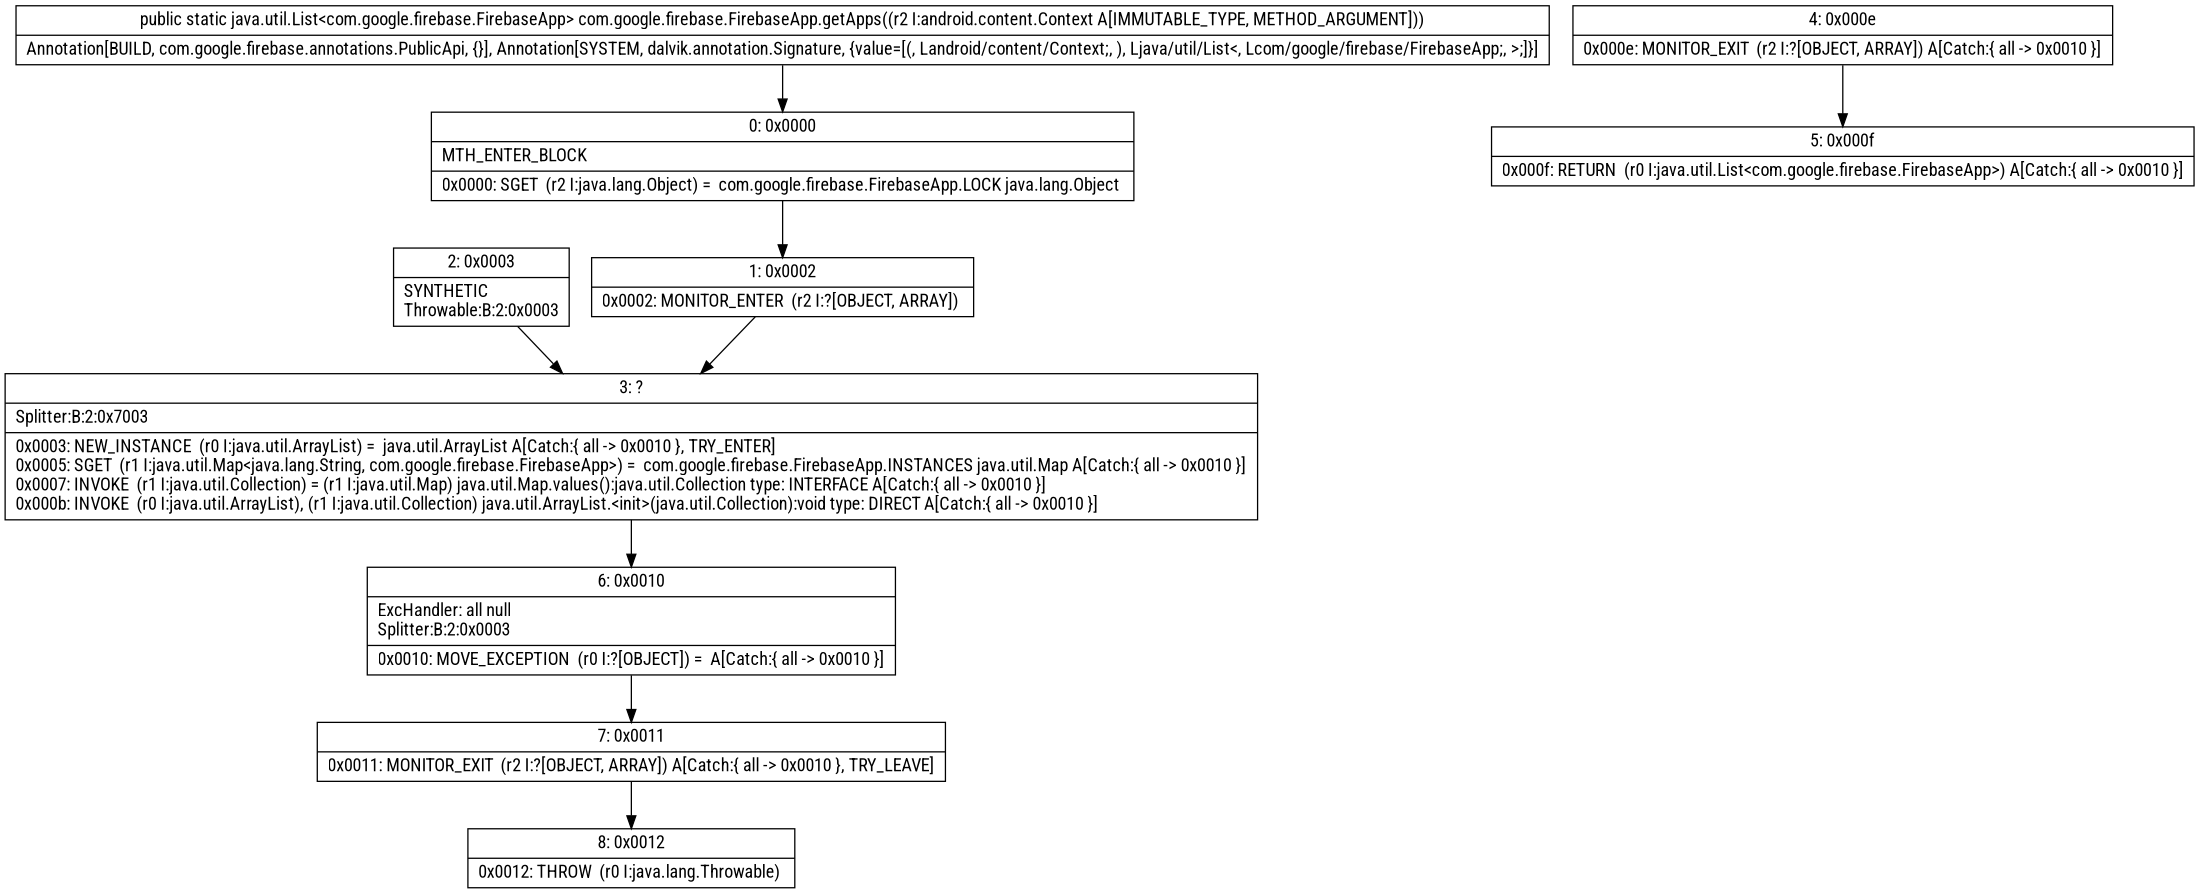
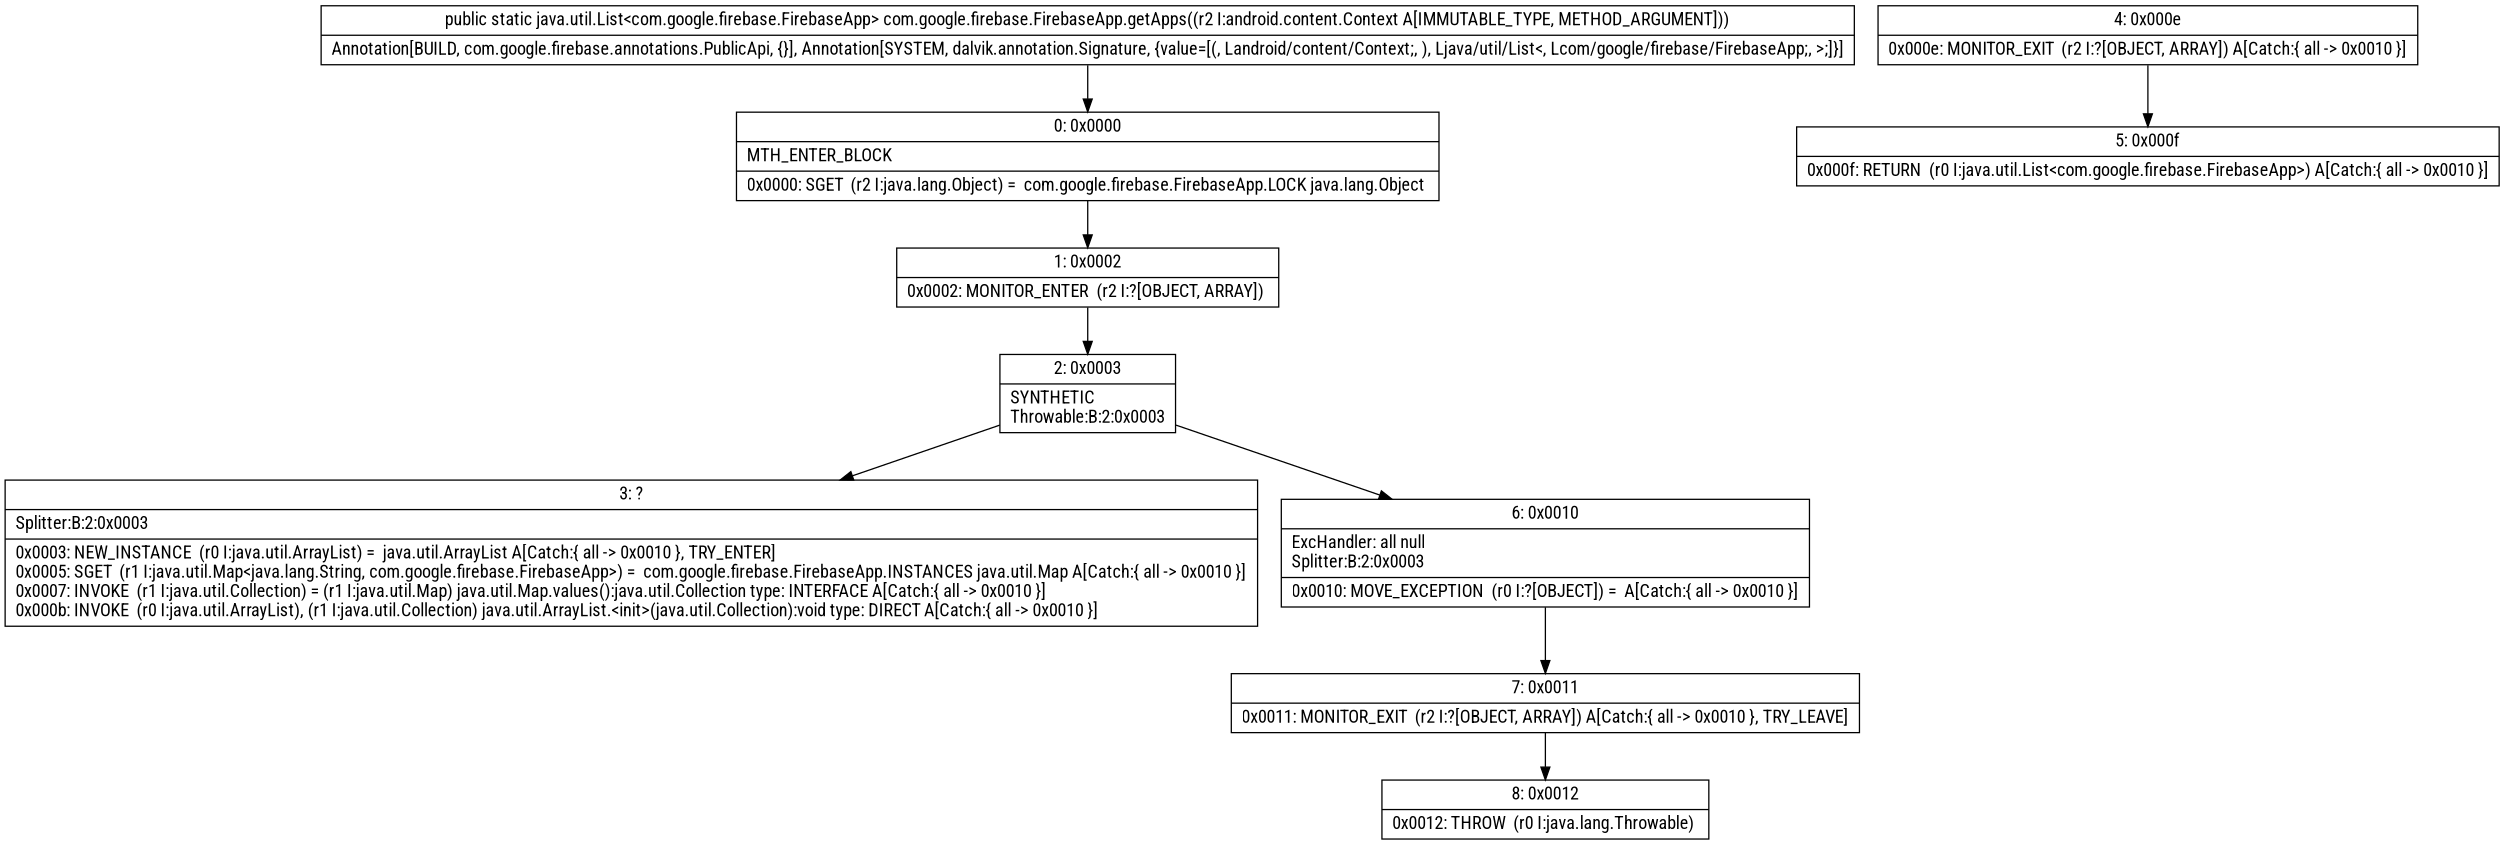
(733, 340) -> (1088, 324)
(82, 417) -> (82, 524)
(631, 537) -> (1278, 460)
